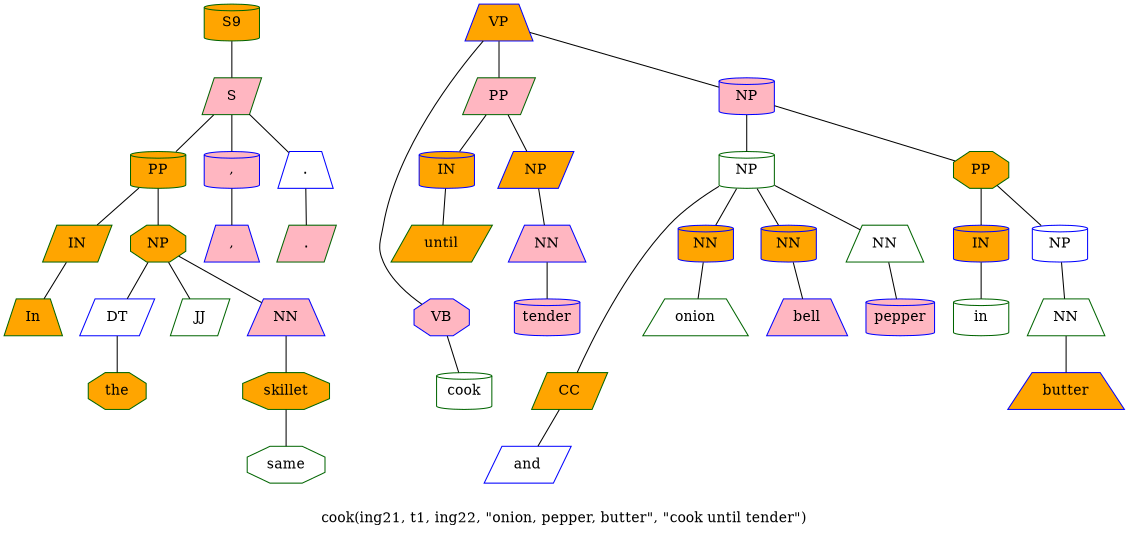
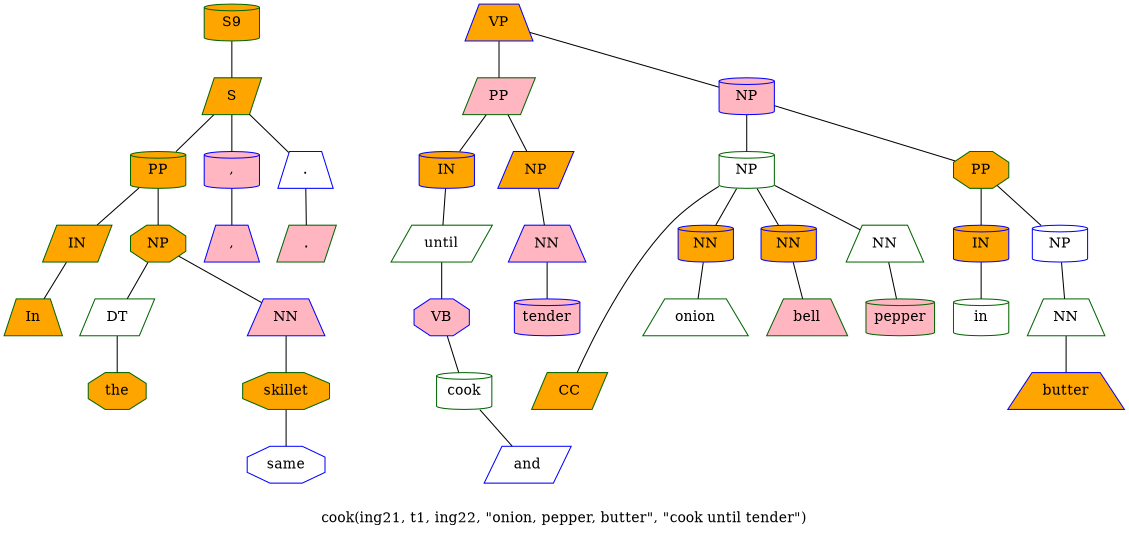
(232, 96) -> (232, 96)
(400, 170) -> (442, 281)
(442, 244) -> (442, 244)
(117, 317) -> (117, 317)
(200, 317) -> none
(807, 317) -> (807, 317)
(900, 317) -> (900, 317)
(549, 428) -> (496, 428)
(286, 465) -> (286, 465)
